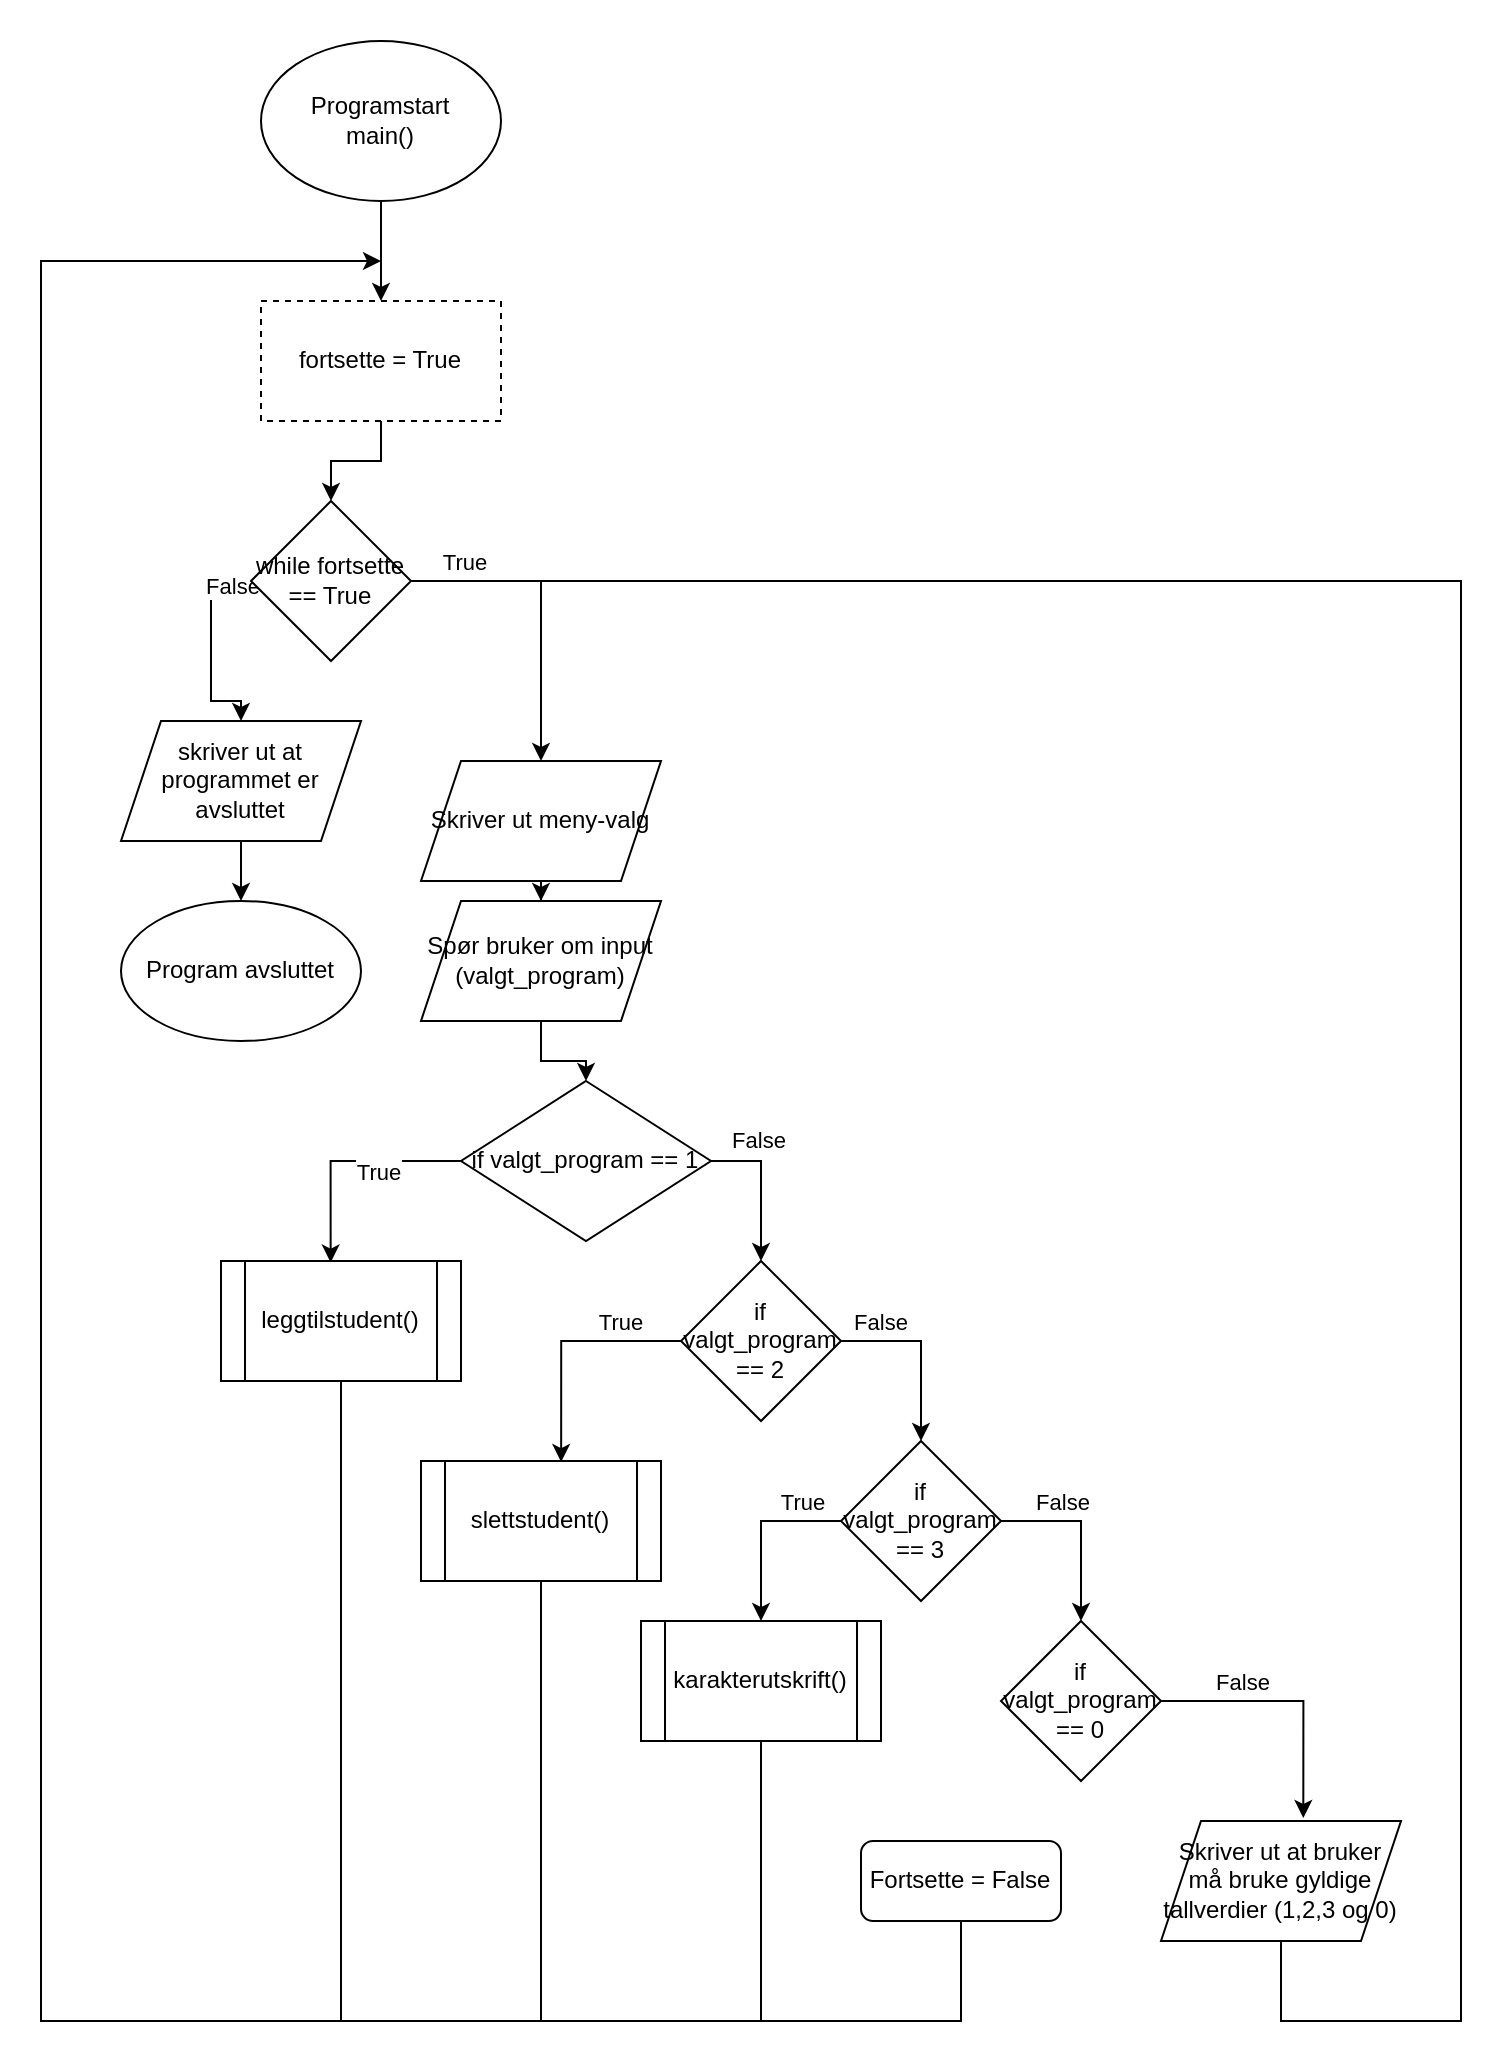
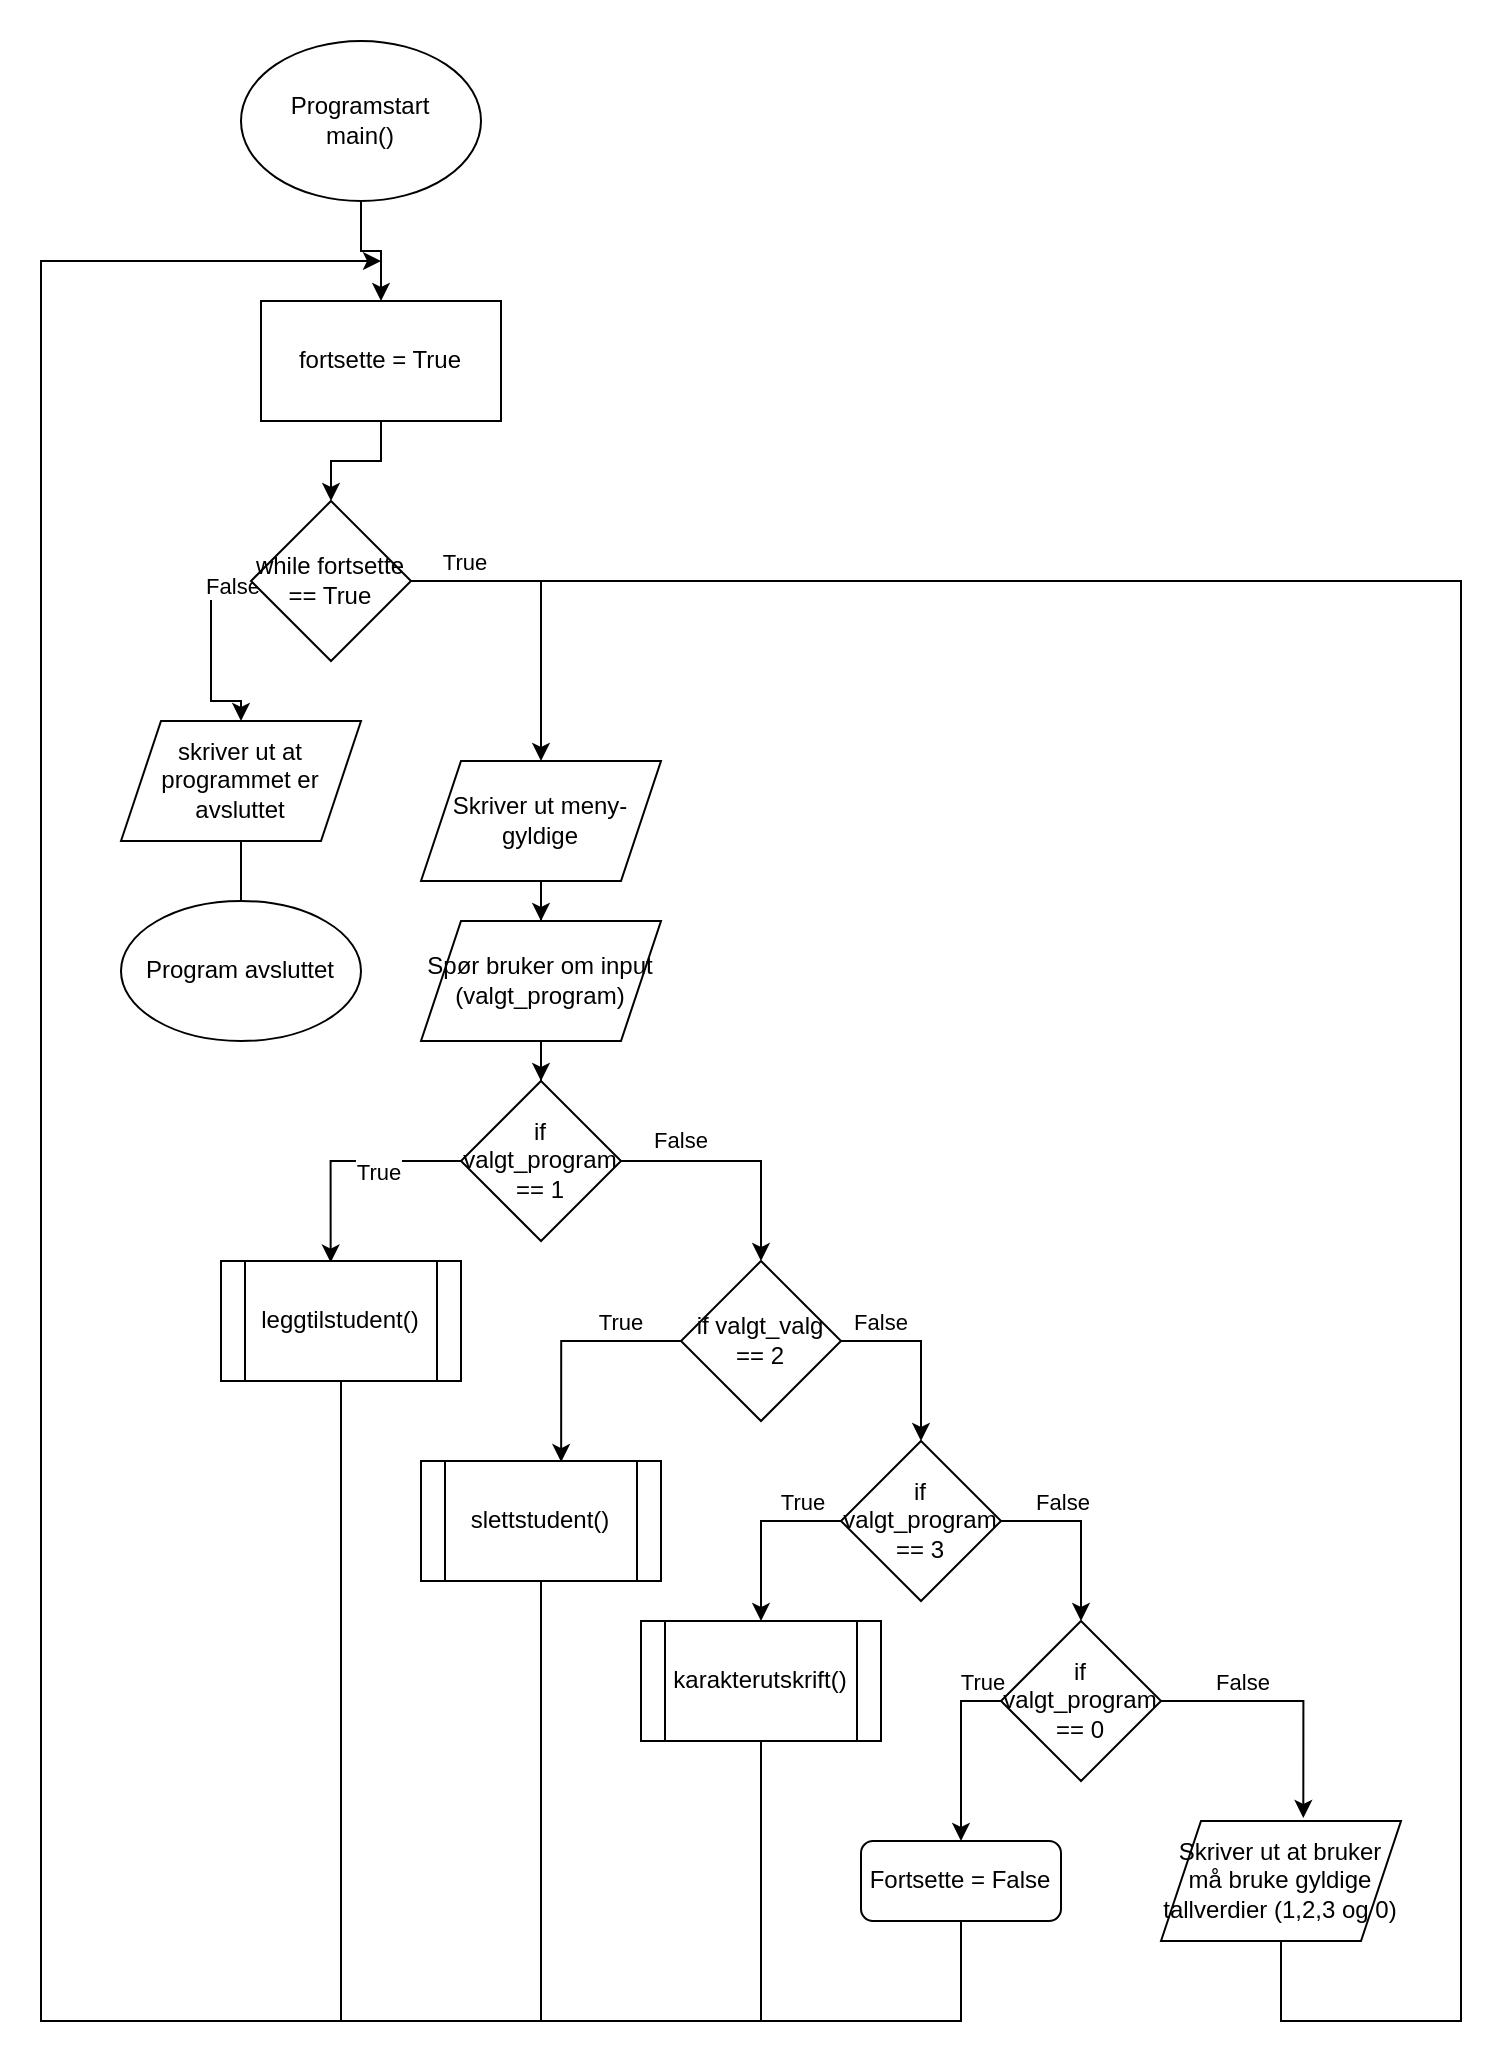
(381, 121) -> (361, 121)
(381, 361) -> (381, 361)
(541, 821) -> (541, 821)
(241, 886) -> (241, 891)
(541, 961) -> (541, 981)
(586, 1161) -> (541, 1161)
(761, 1341) -> (761, 1341)
none -> (961, 1744)
